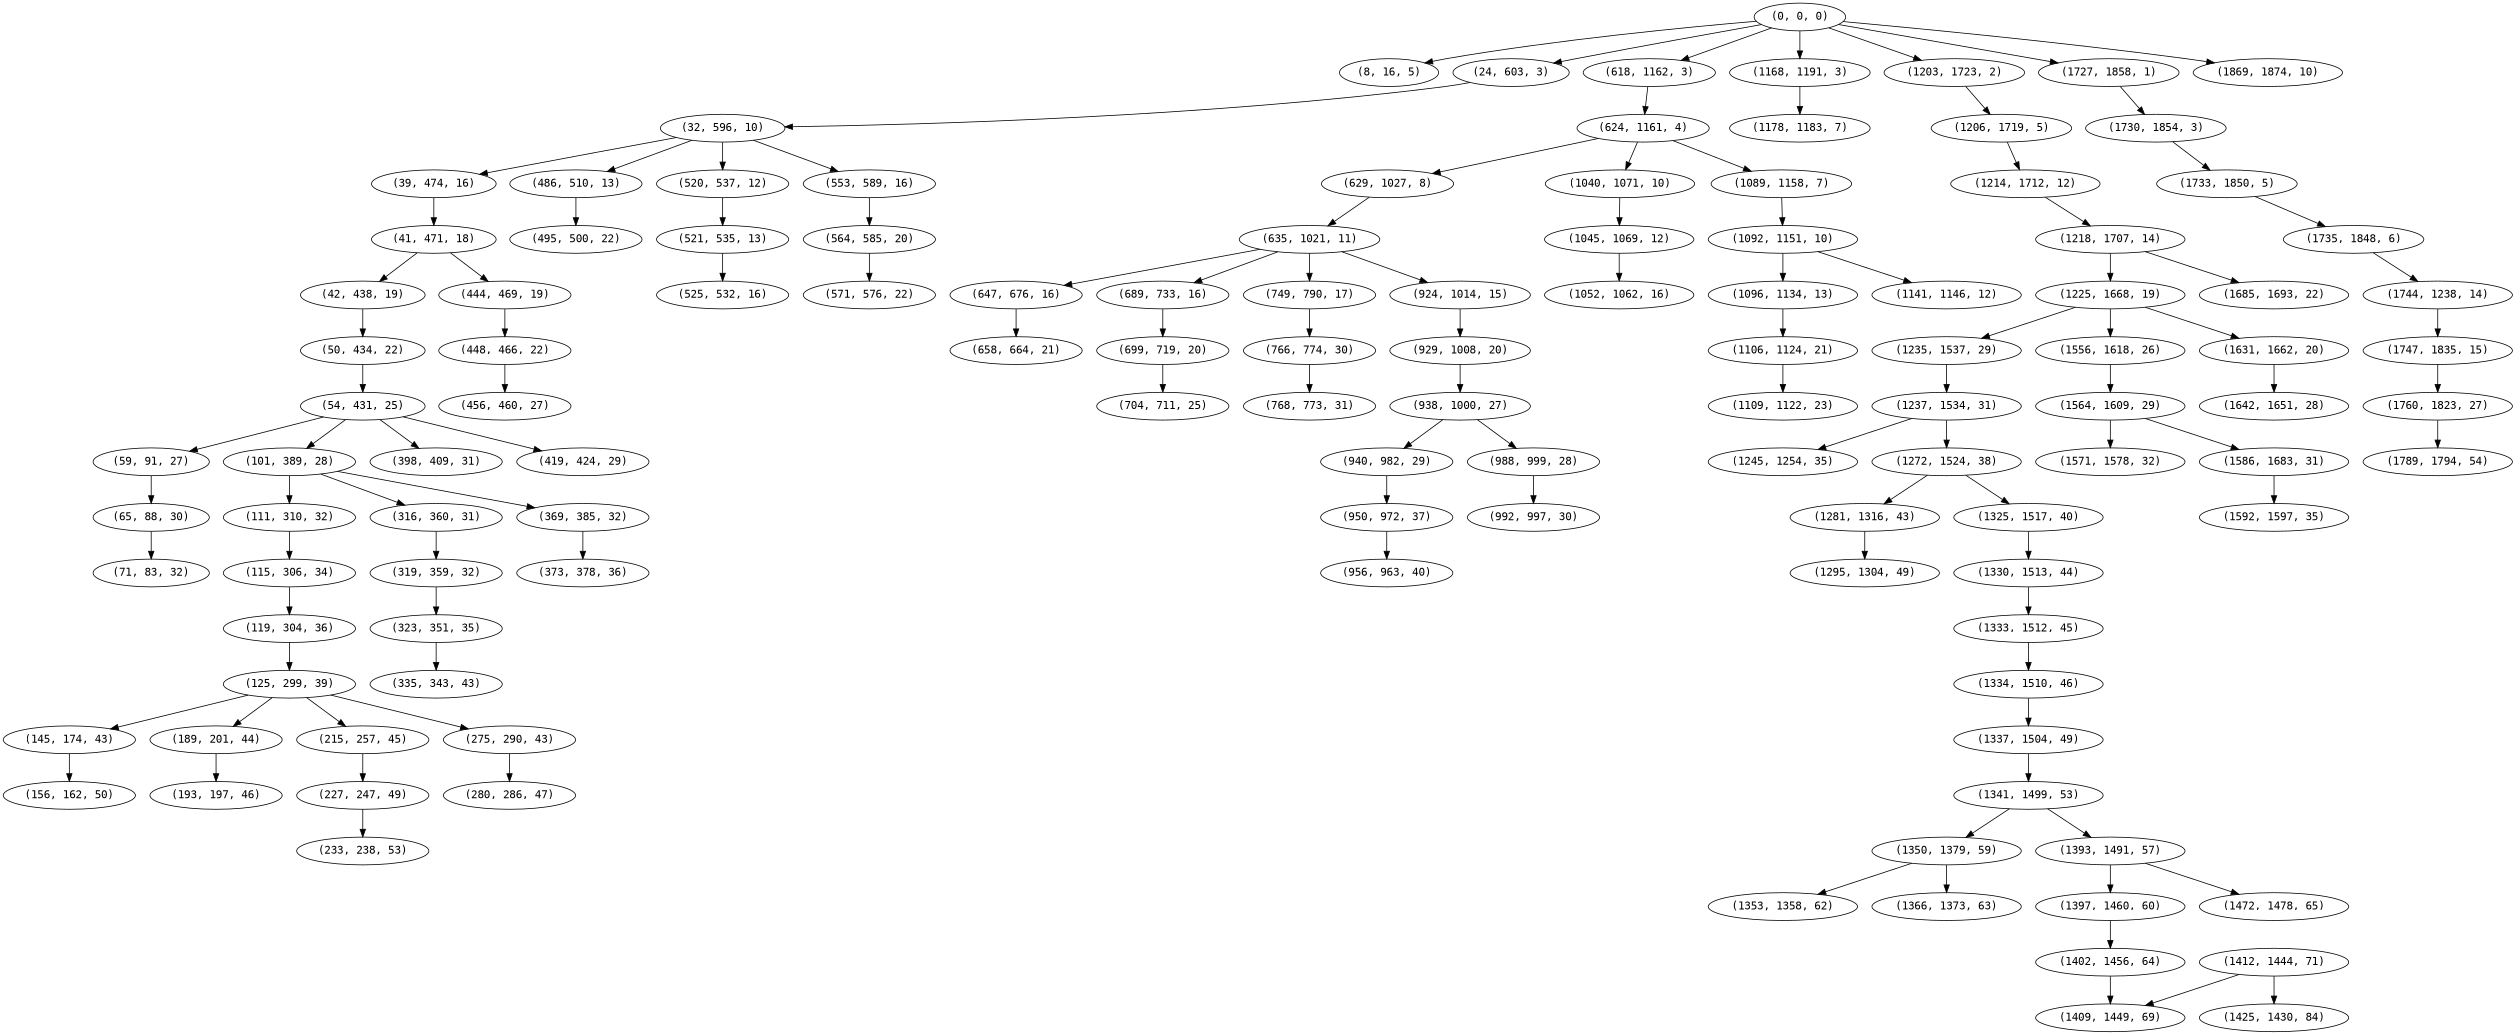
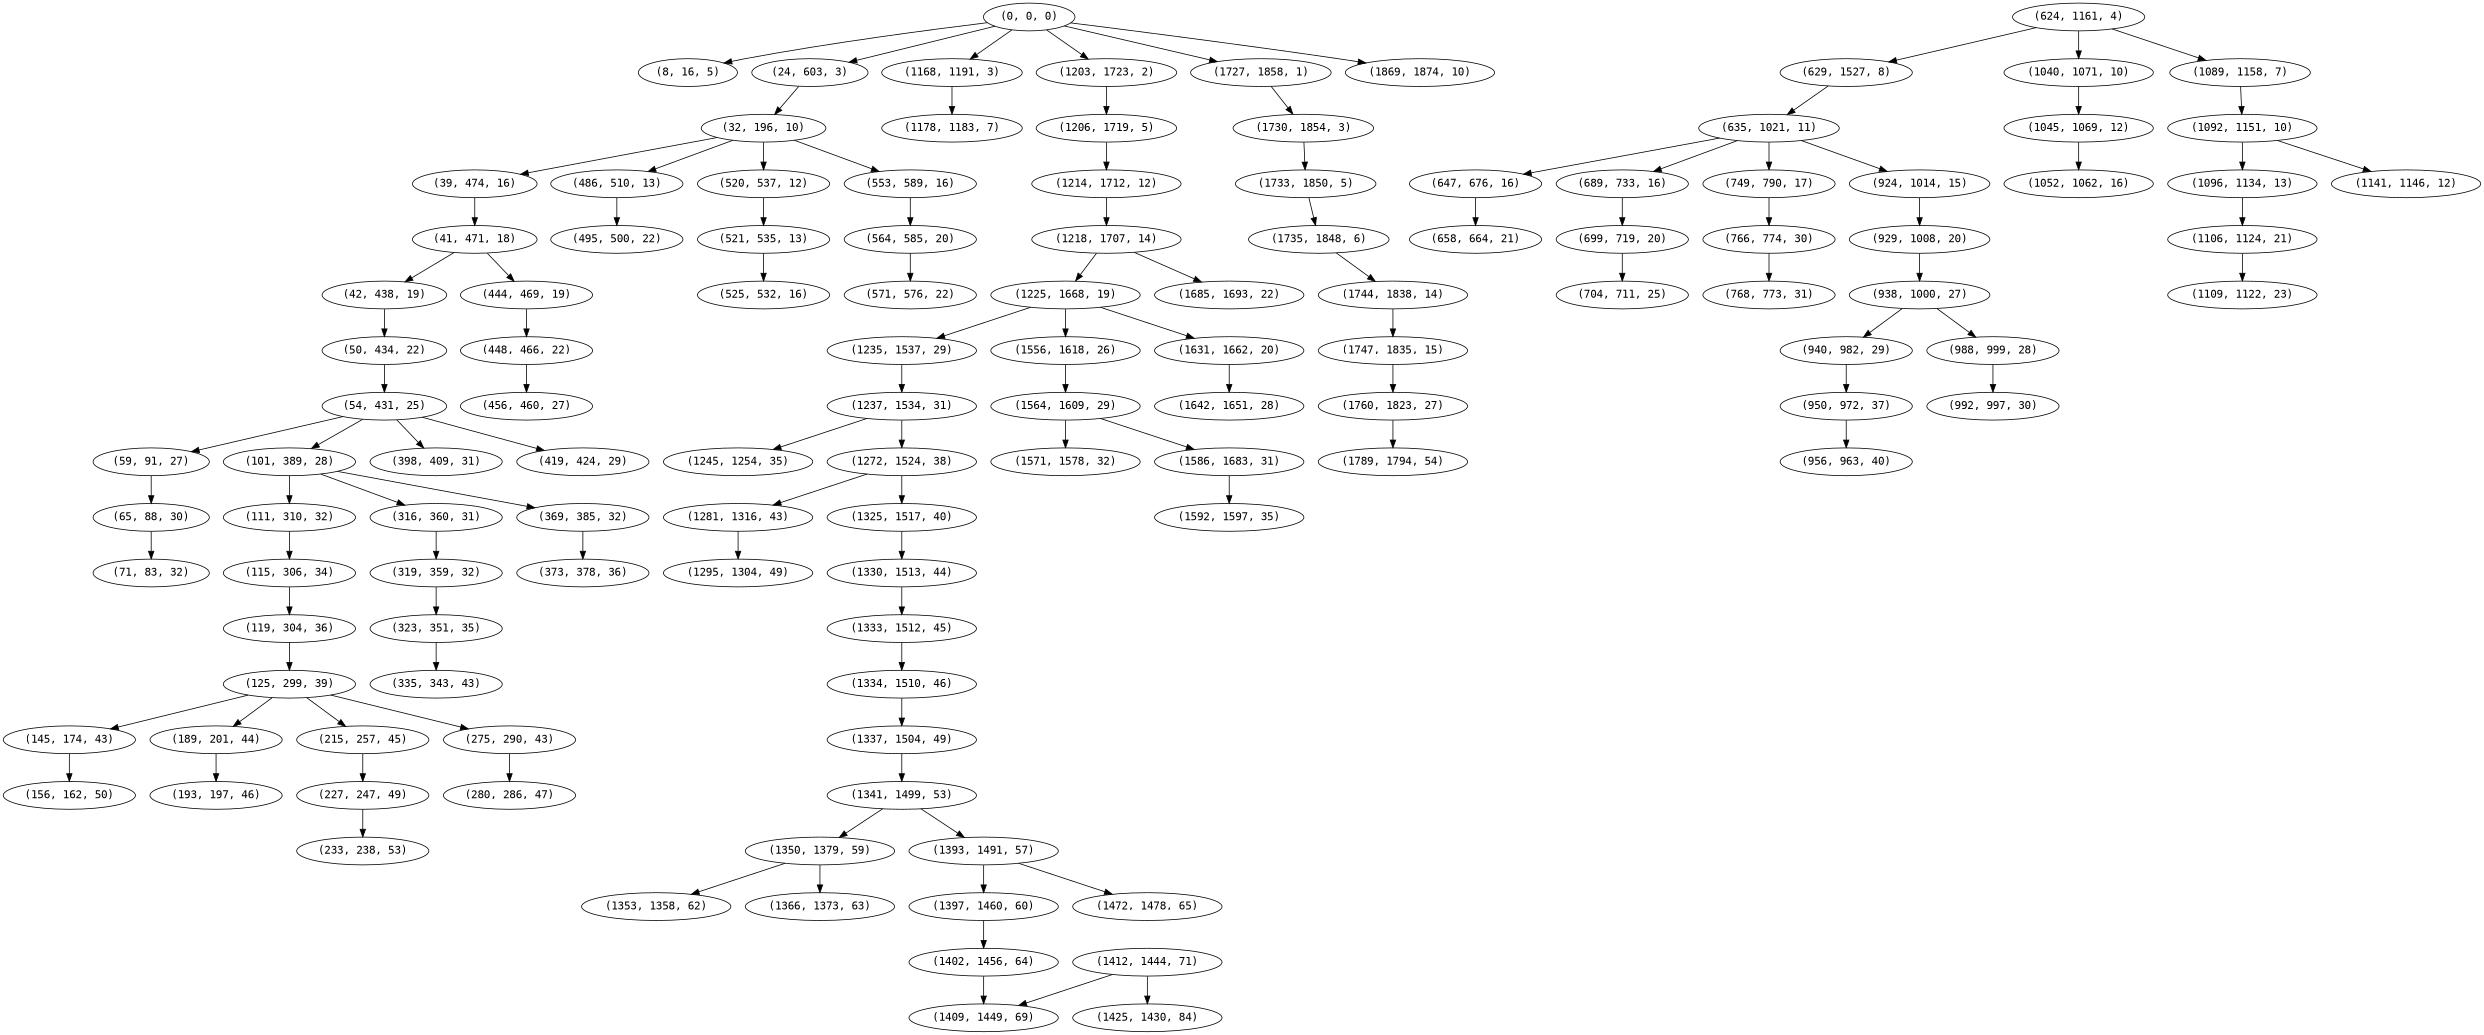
(1649, 73) -> none
(723, 128) -> (764, 128)
(1388, 184) -> (1846, 73)
(2438, 295) -> (1393, 295)
